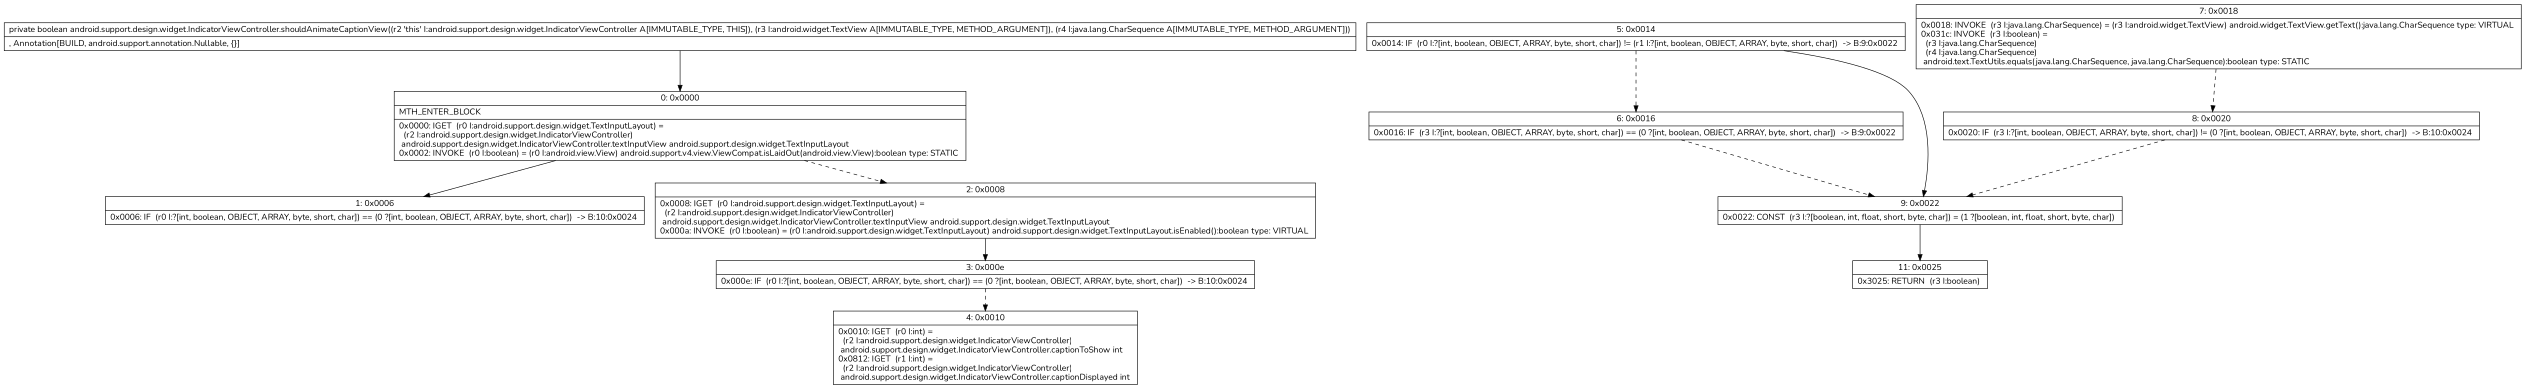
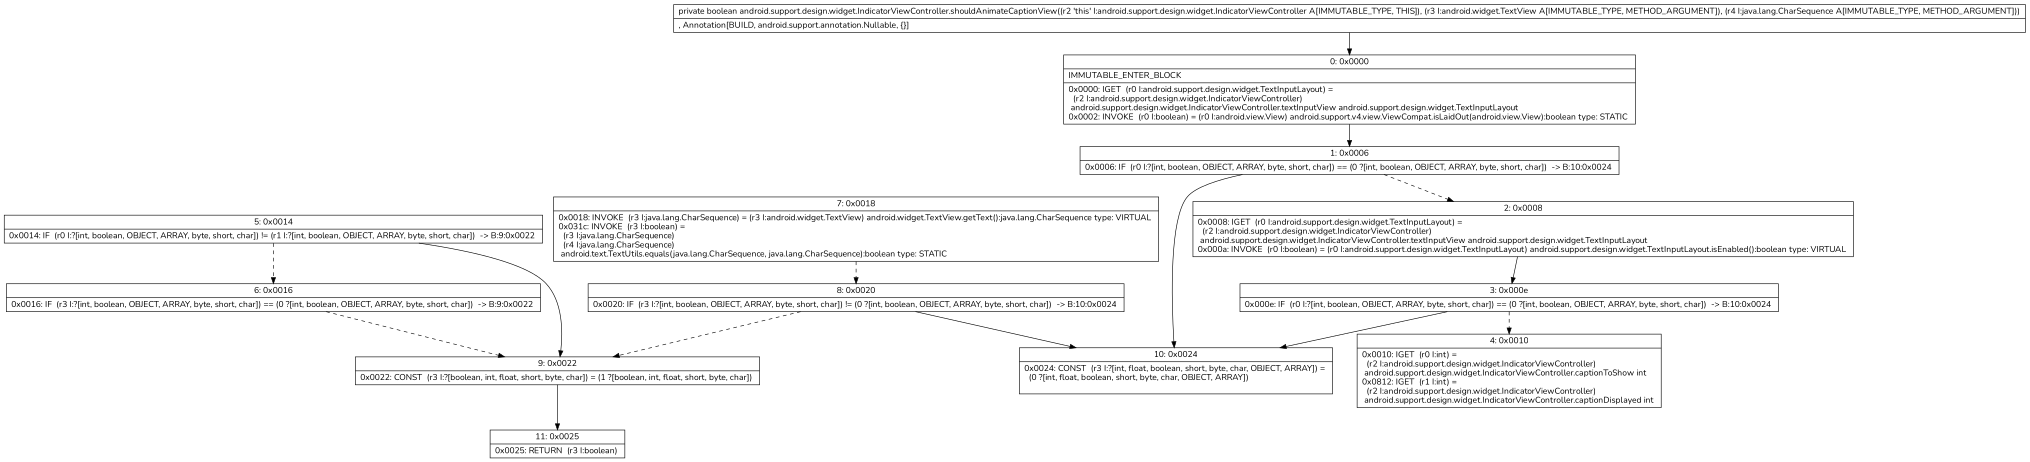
(440, 112) -> (1125, 76)
(843, 171) -> (1416, 187)
(1920, 281) -> (557, 451)
none -> (1176, 371)
